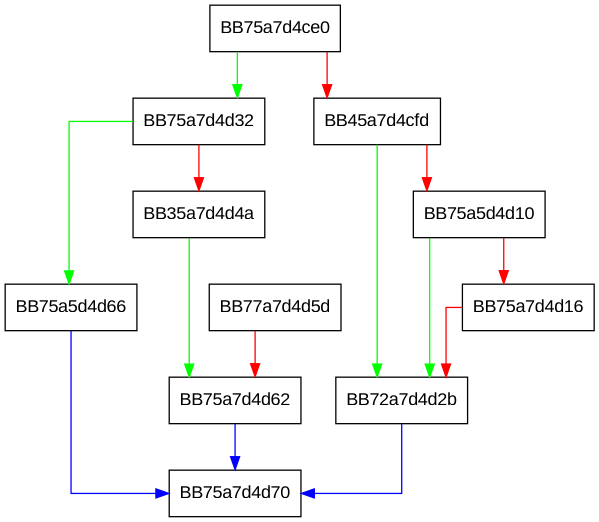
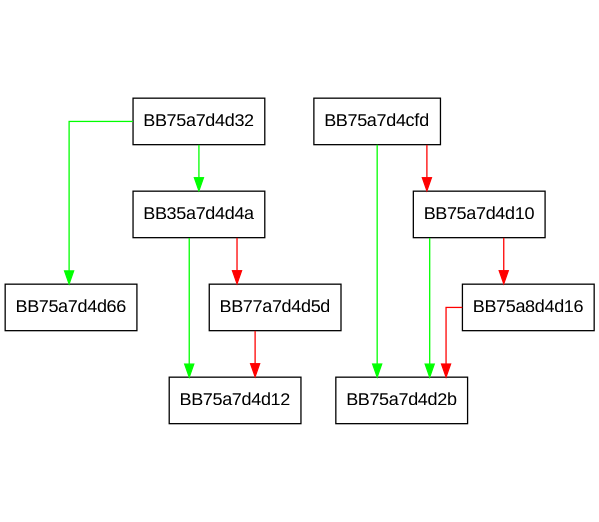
(275, 28) -> none
(377, 121) -> (377, 121)
(199, 161) -> (199, 161)
(479, 214) -> (479, 214)
none -> (237, 254)
(71, 307) -> (71, 307)
(528, 307) -> (528, 307)
(235, 400) -> (235, 400)
(402, 400) -> (402, 400)
(235, 493) -> none
